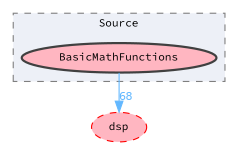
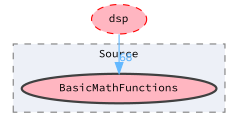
(119, 88) -> (119, 51)
